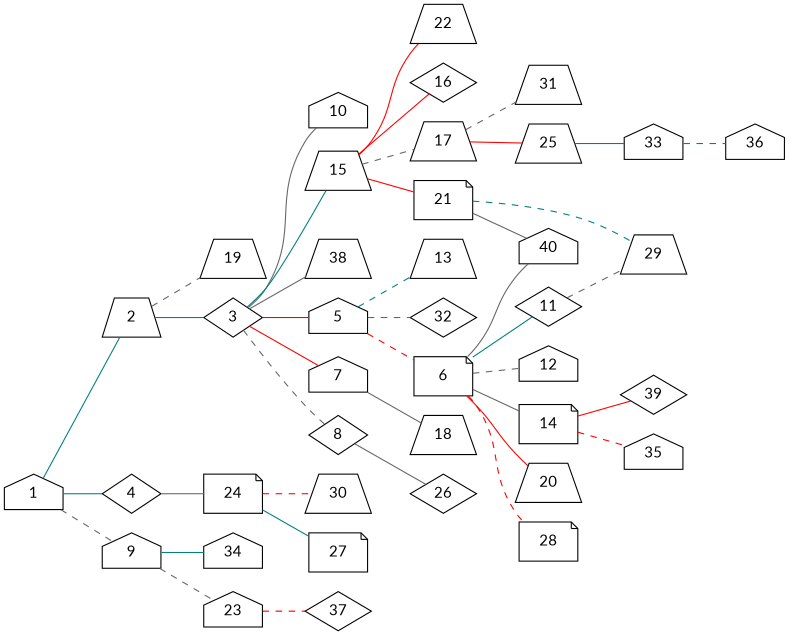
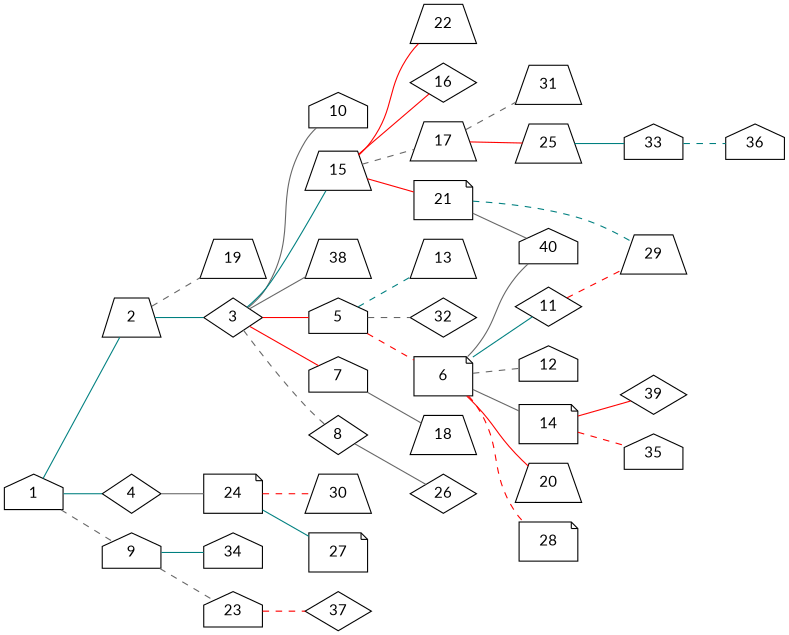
(594, 284) -> (594, 284)
